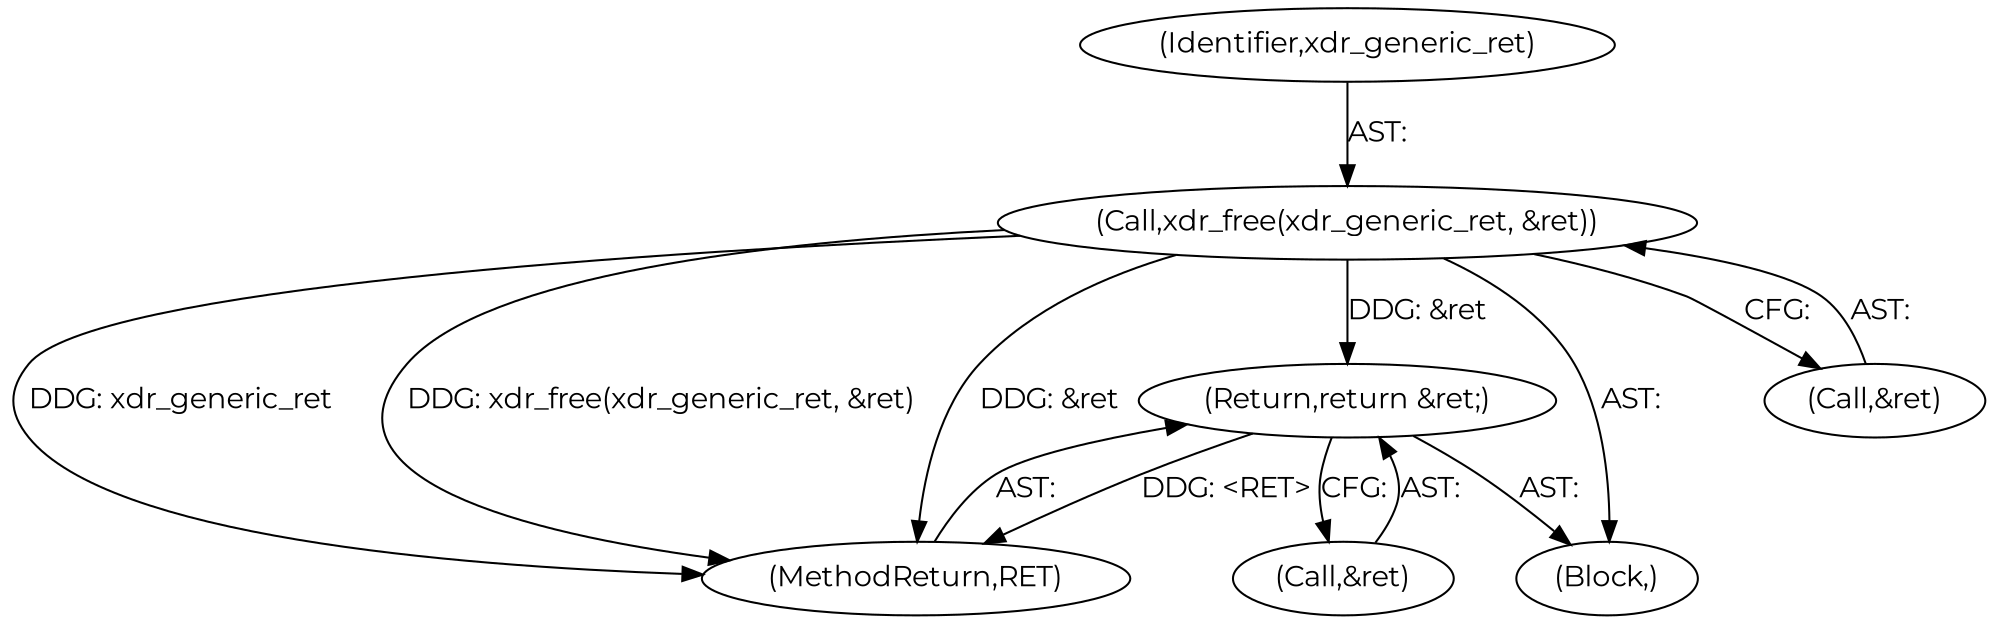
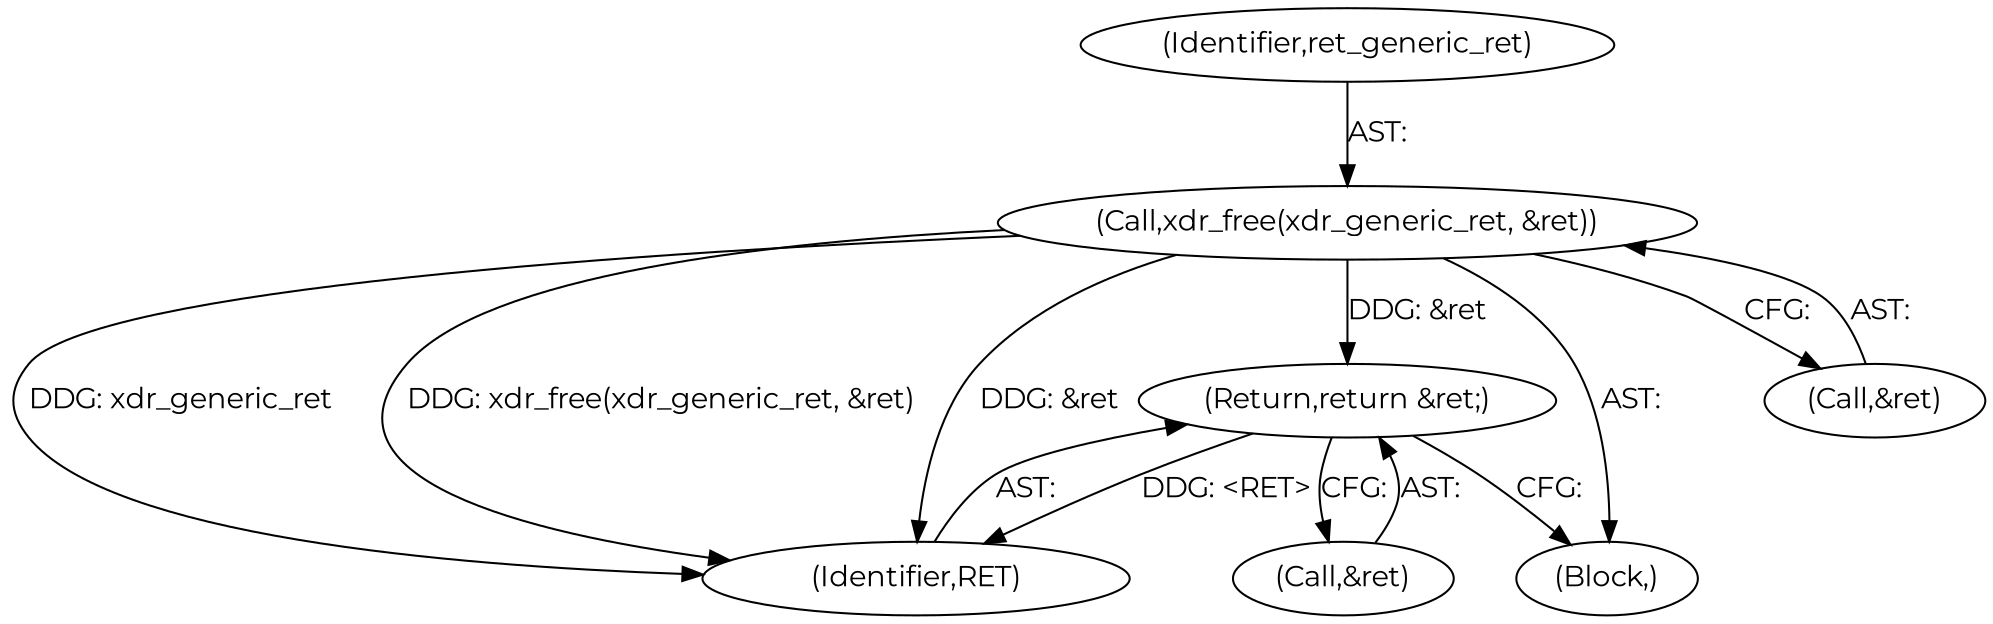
(1347, 45) -> (1347, 45)
(1554, 490) -> (1554, 490)
(916, 579) -> (916, 579)
